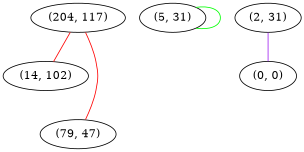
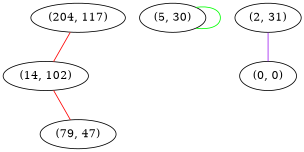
(173, 18) -> (173, 18)
(98, 76) -> (62, 105)
